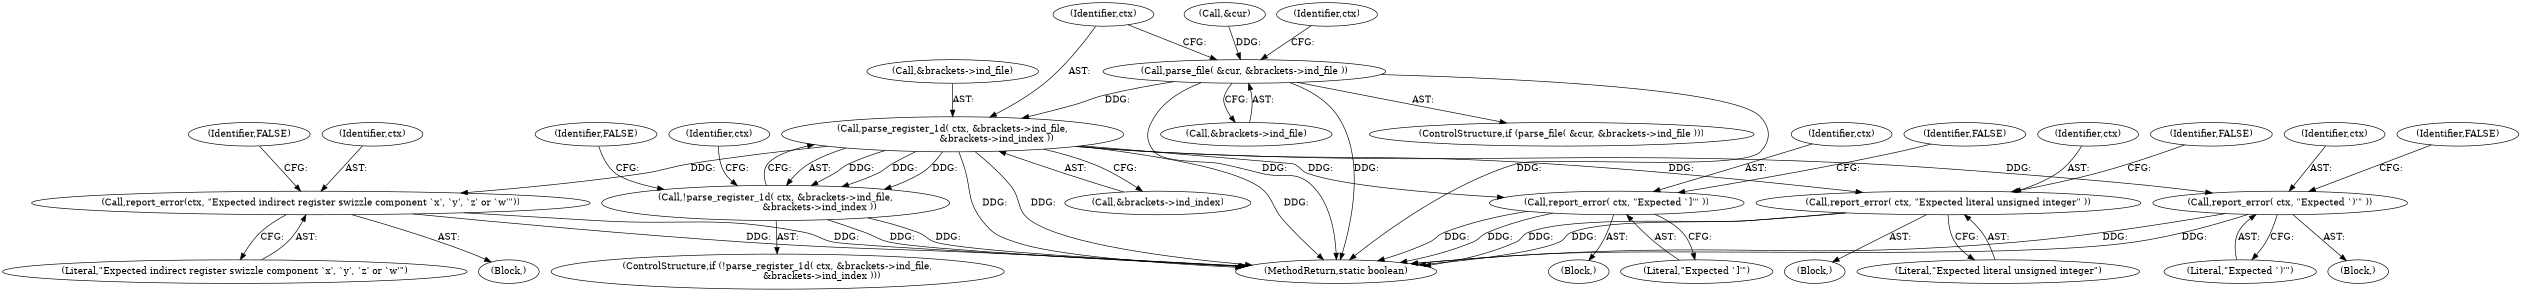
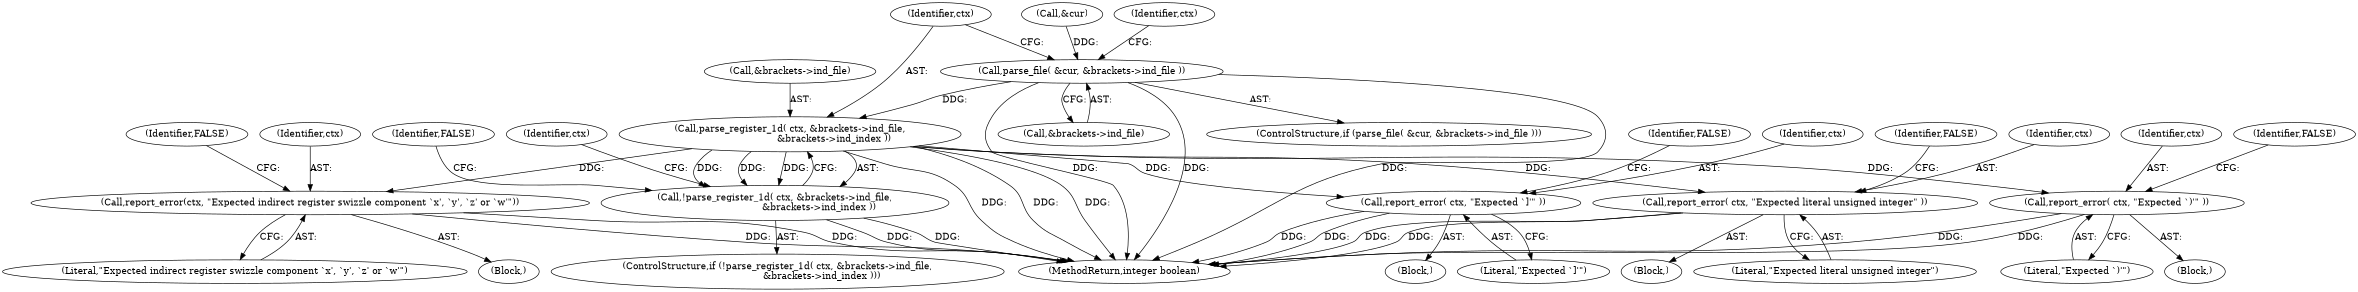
(1158, 203) -> none
(1336, 272) -> (1124, 272)
